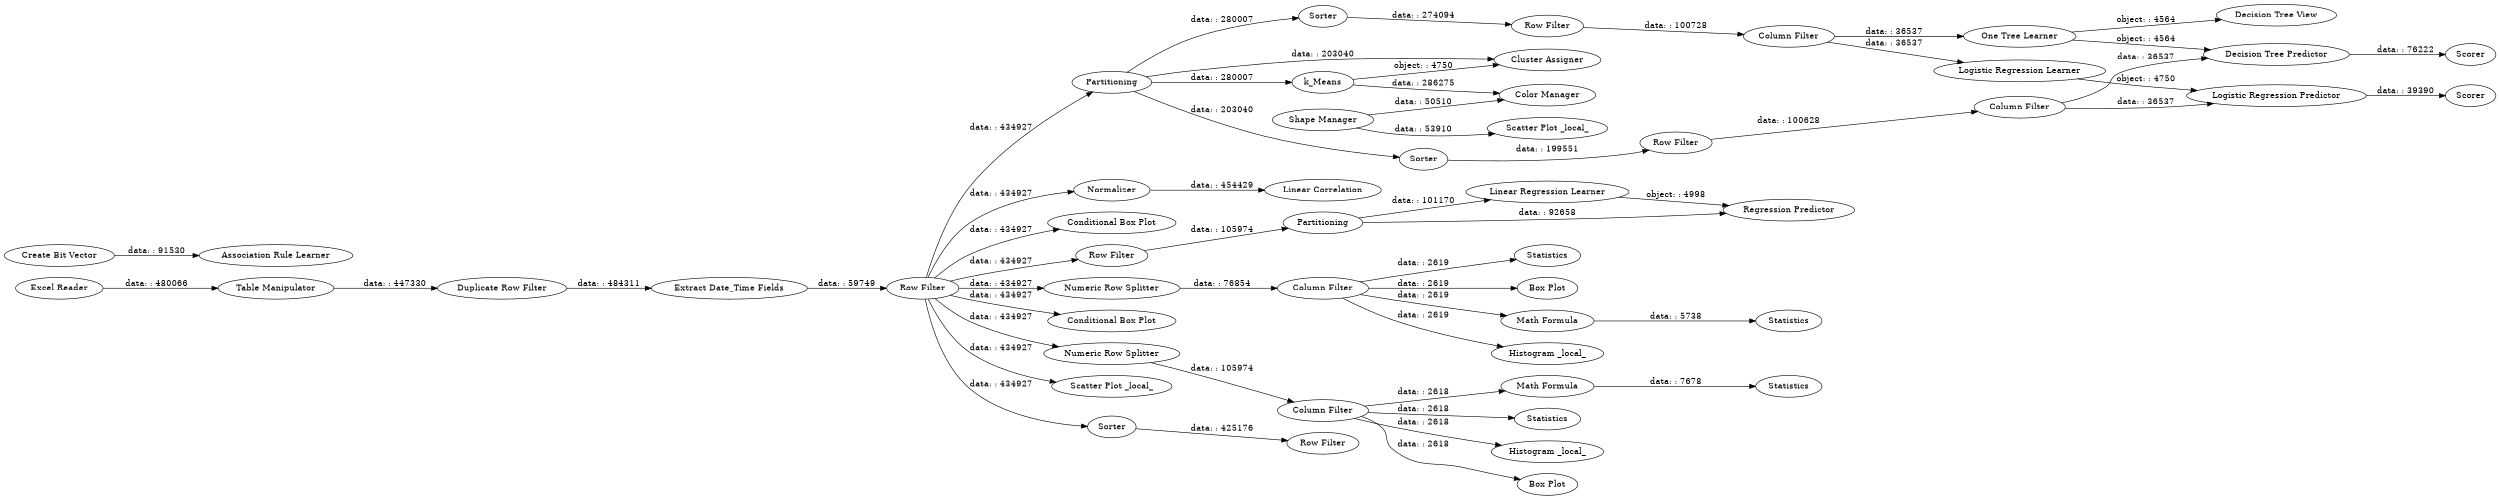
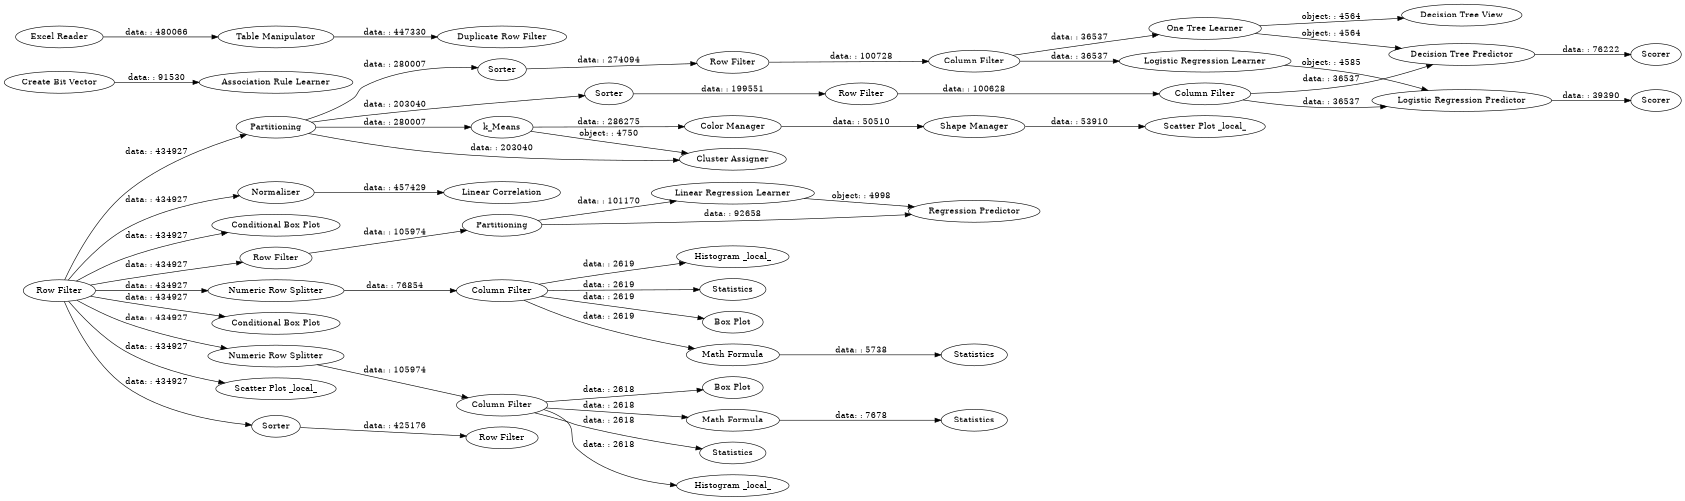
(2146, 79) -> (1331, 63)
(1433, 108) -> (849, 127)
(1222, 186) -> (395, 188)
(729, 288) -> none
